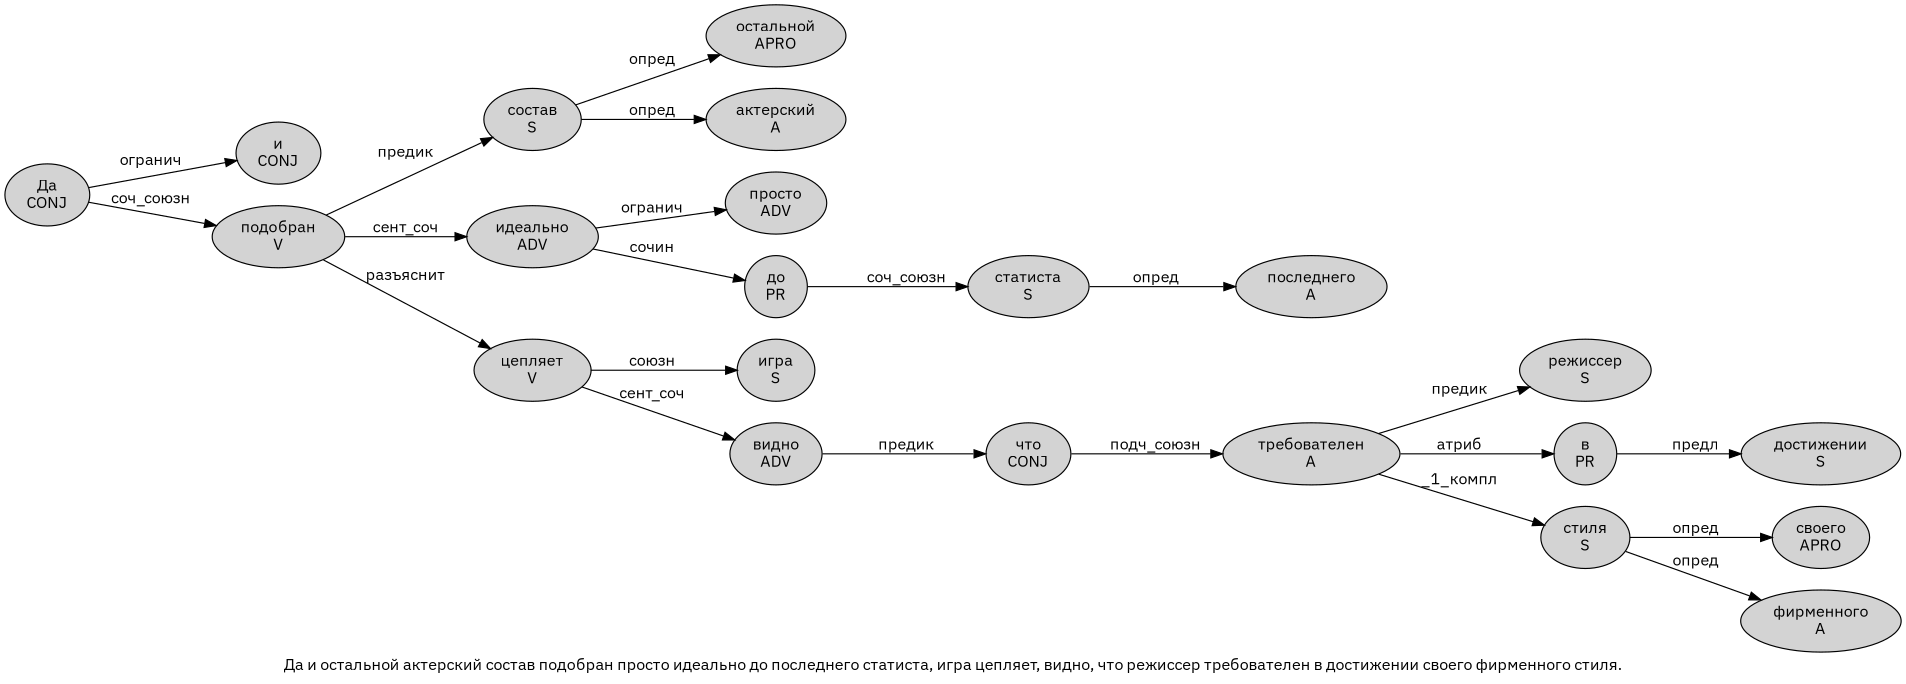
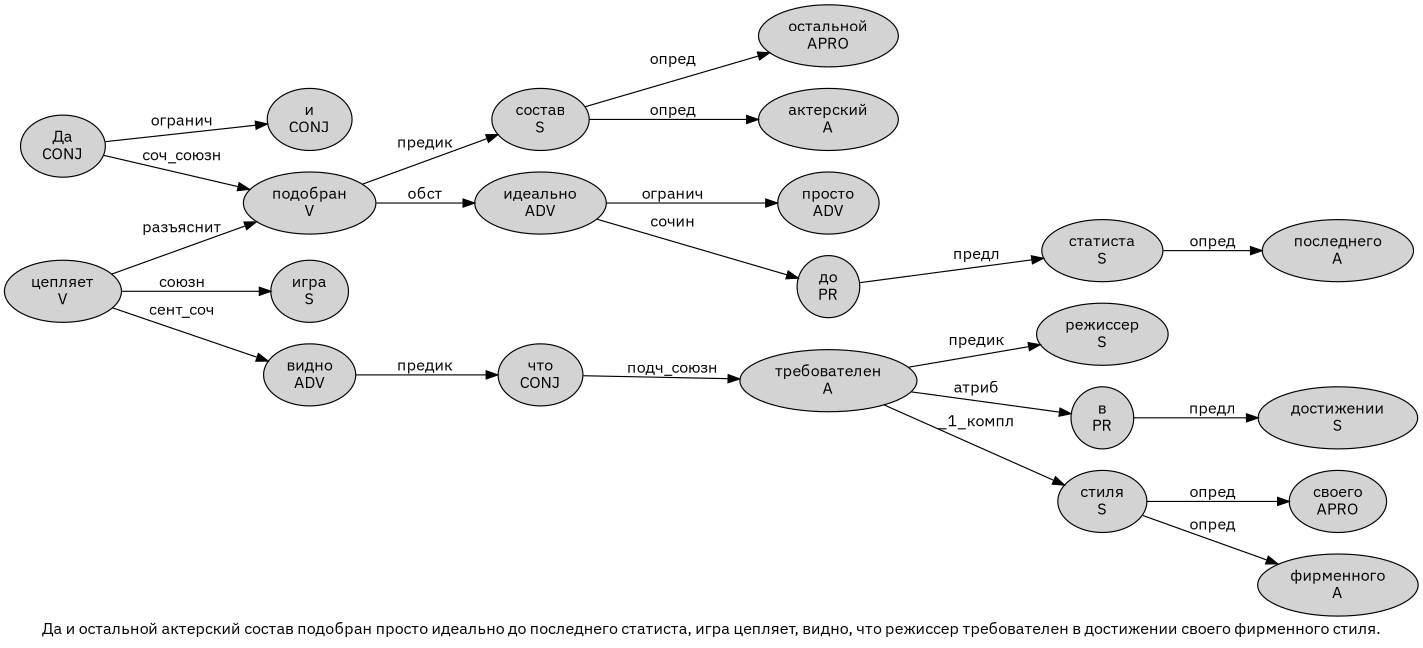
(406, 228) -> (426, 194)
(907, 278) -> (977, 255)
(402, 302) -> (178, 250)
